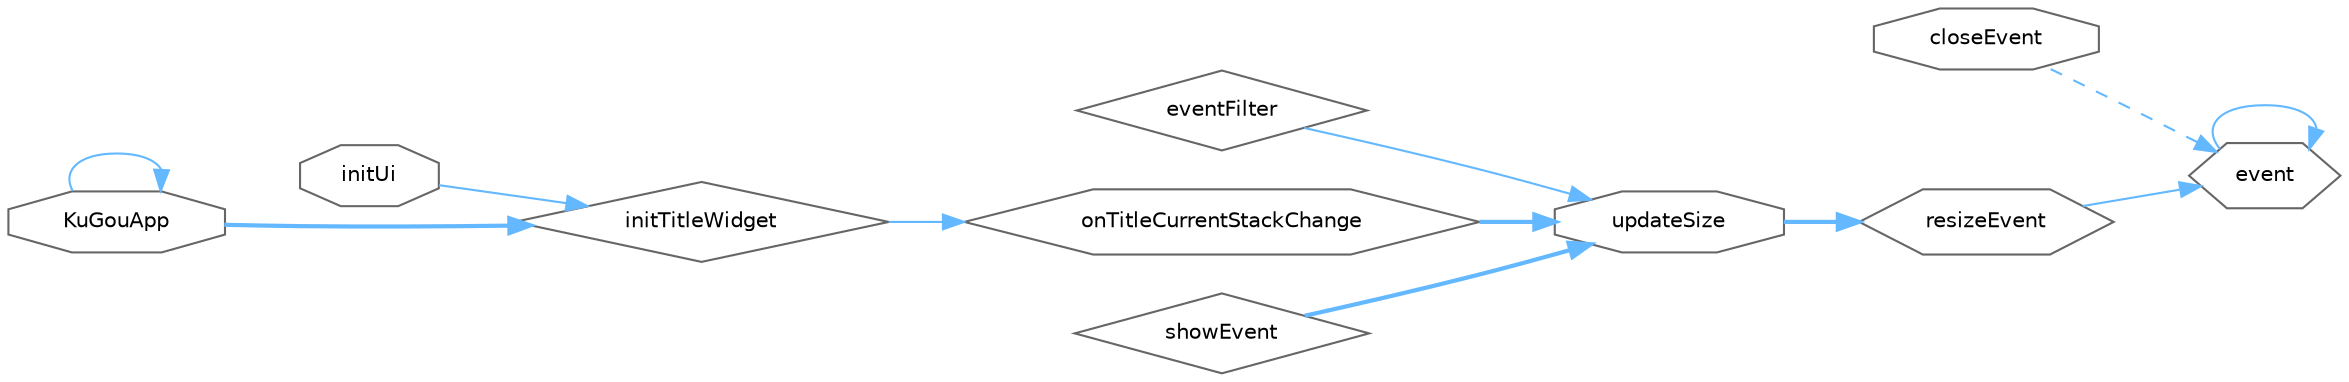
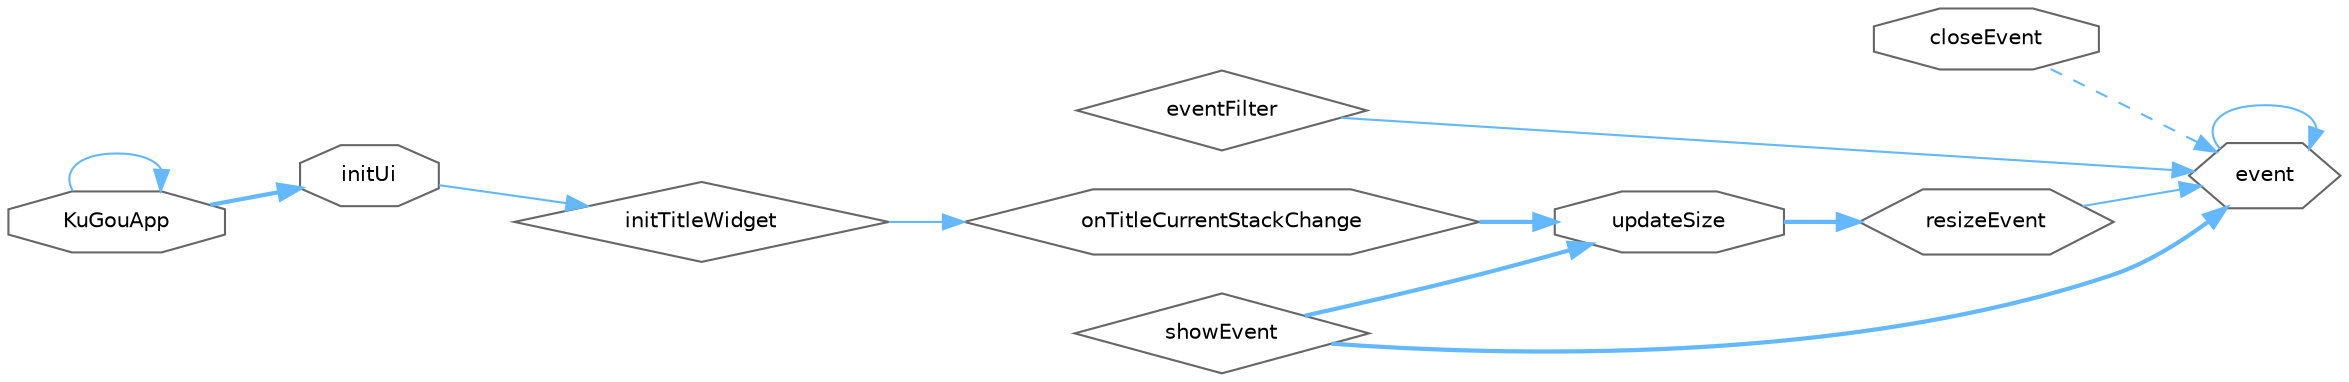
(1438, 159) -> (1757, 144)
(367, 227) -> (245, 198)
none -> (1780, 341)
